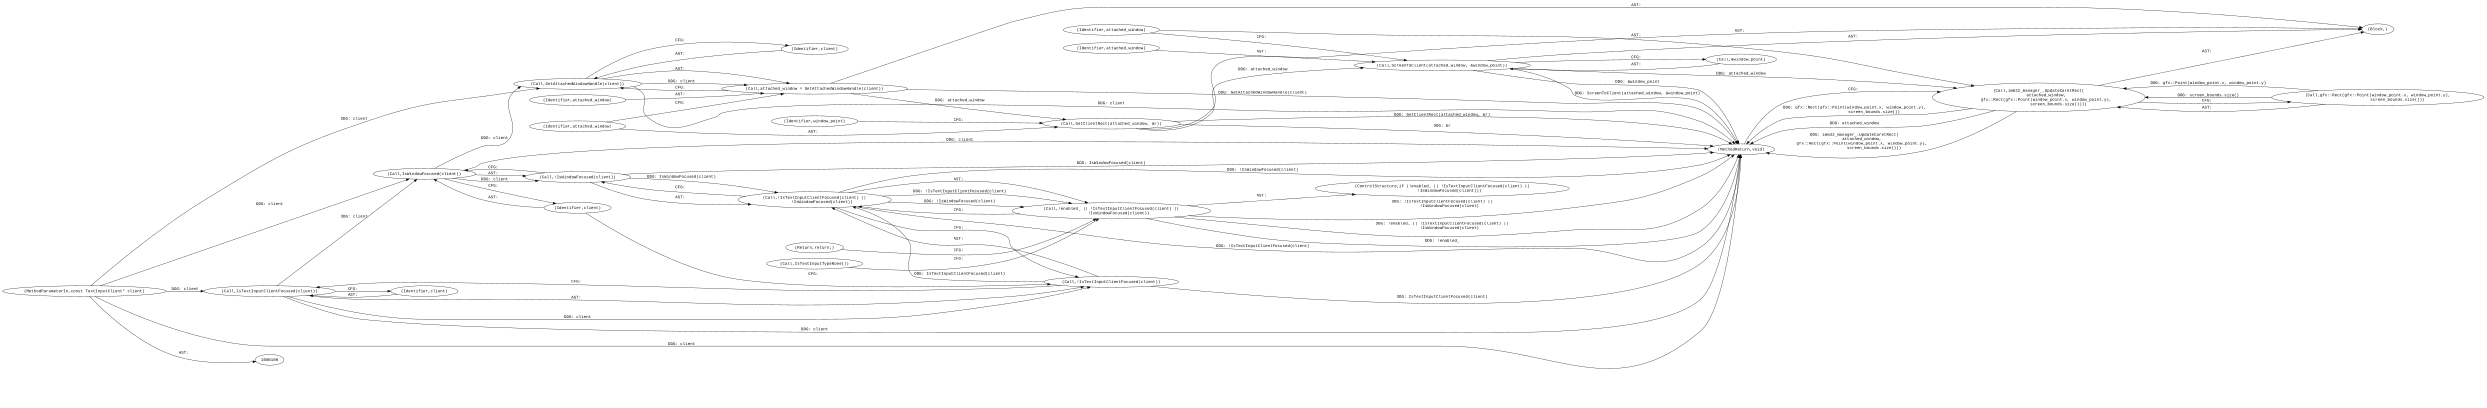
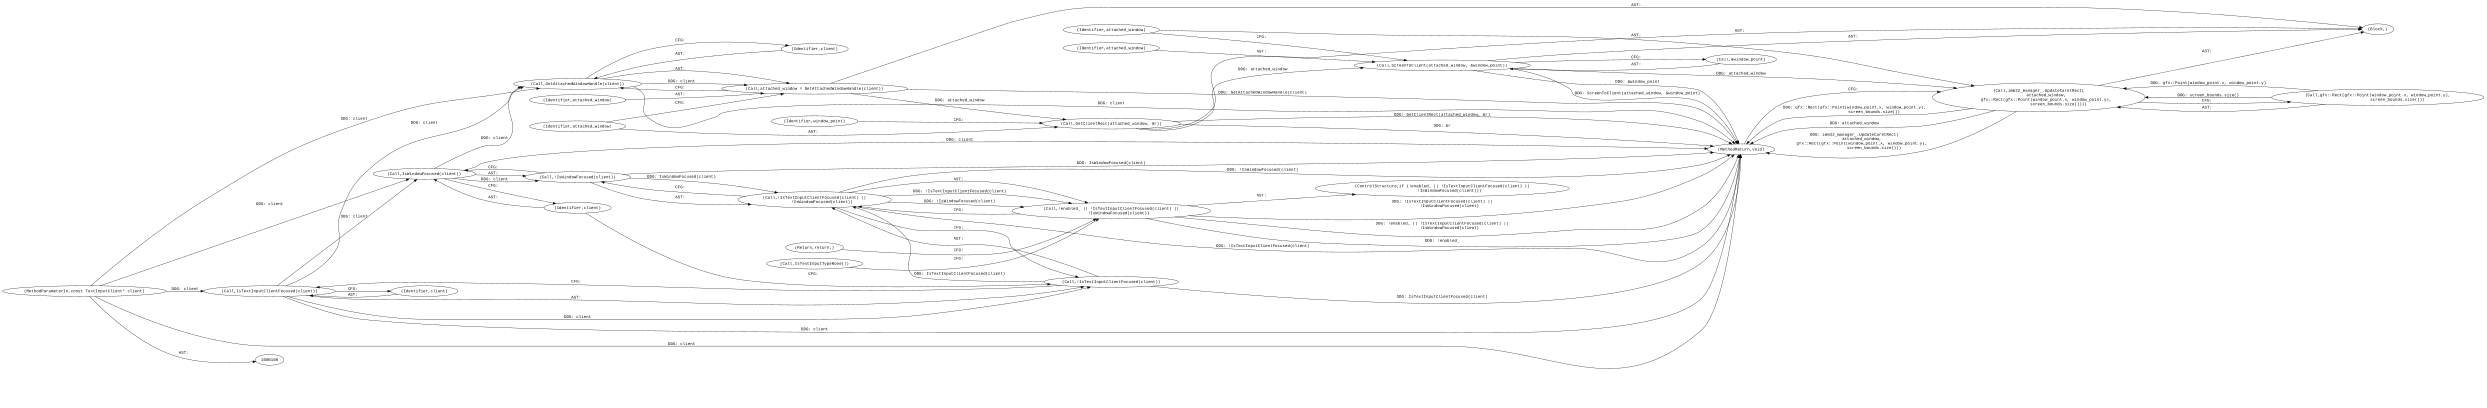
none -> (378, 162)
